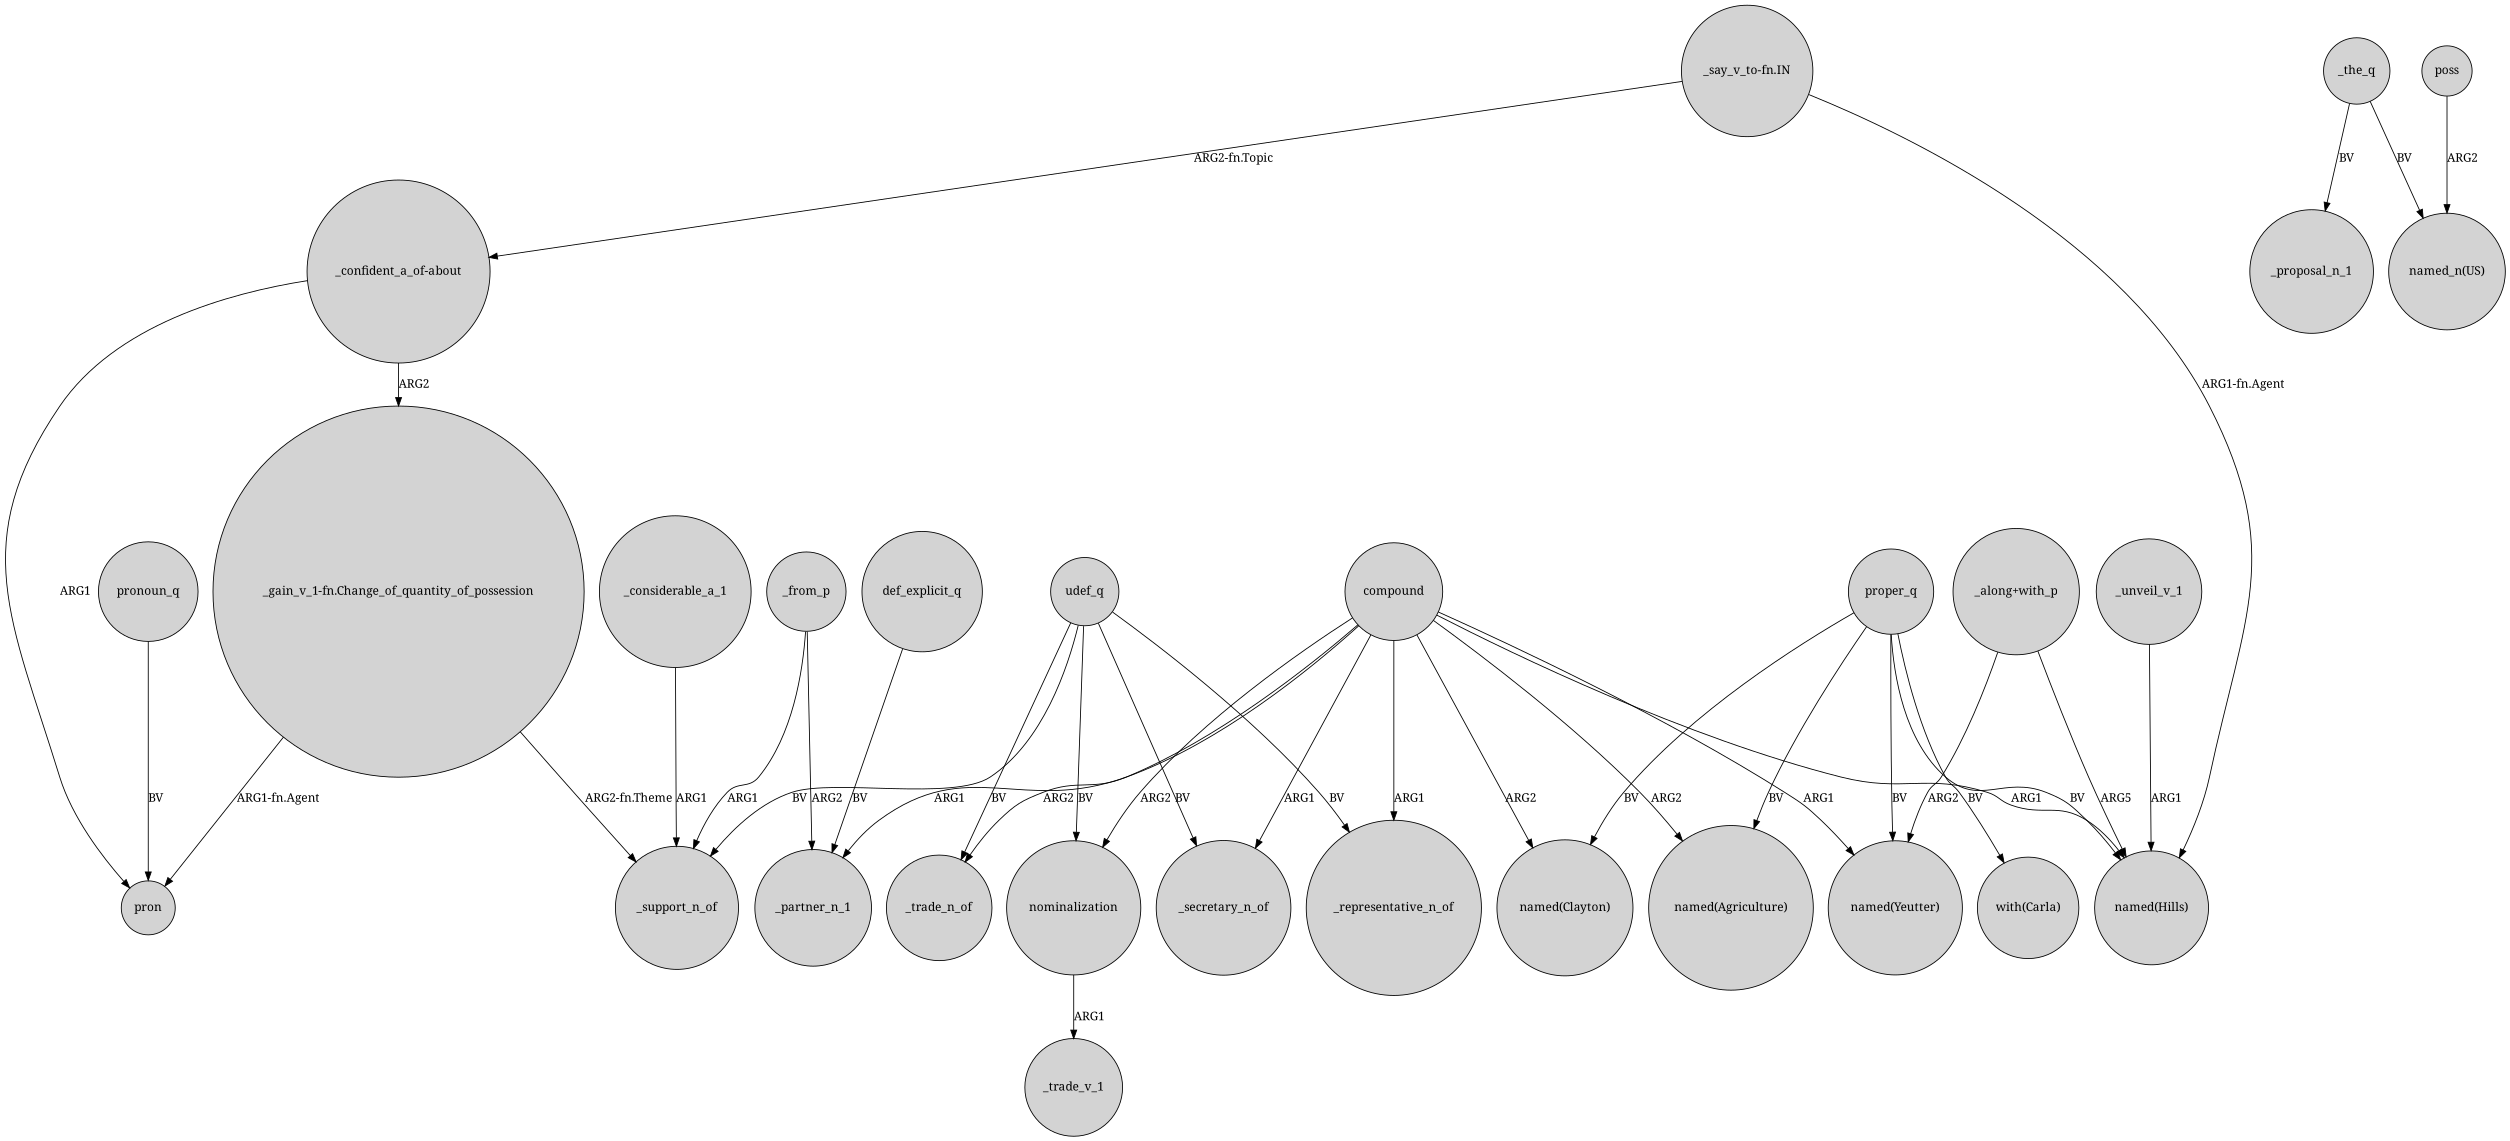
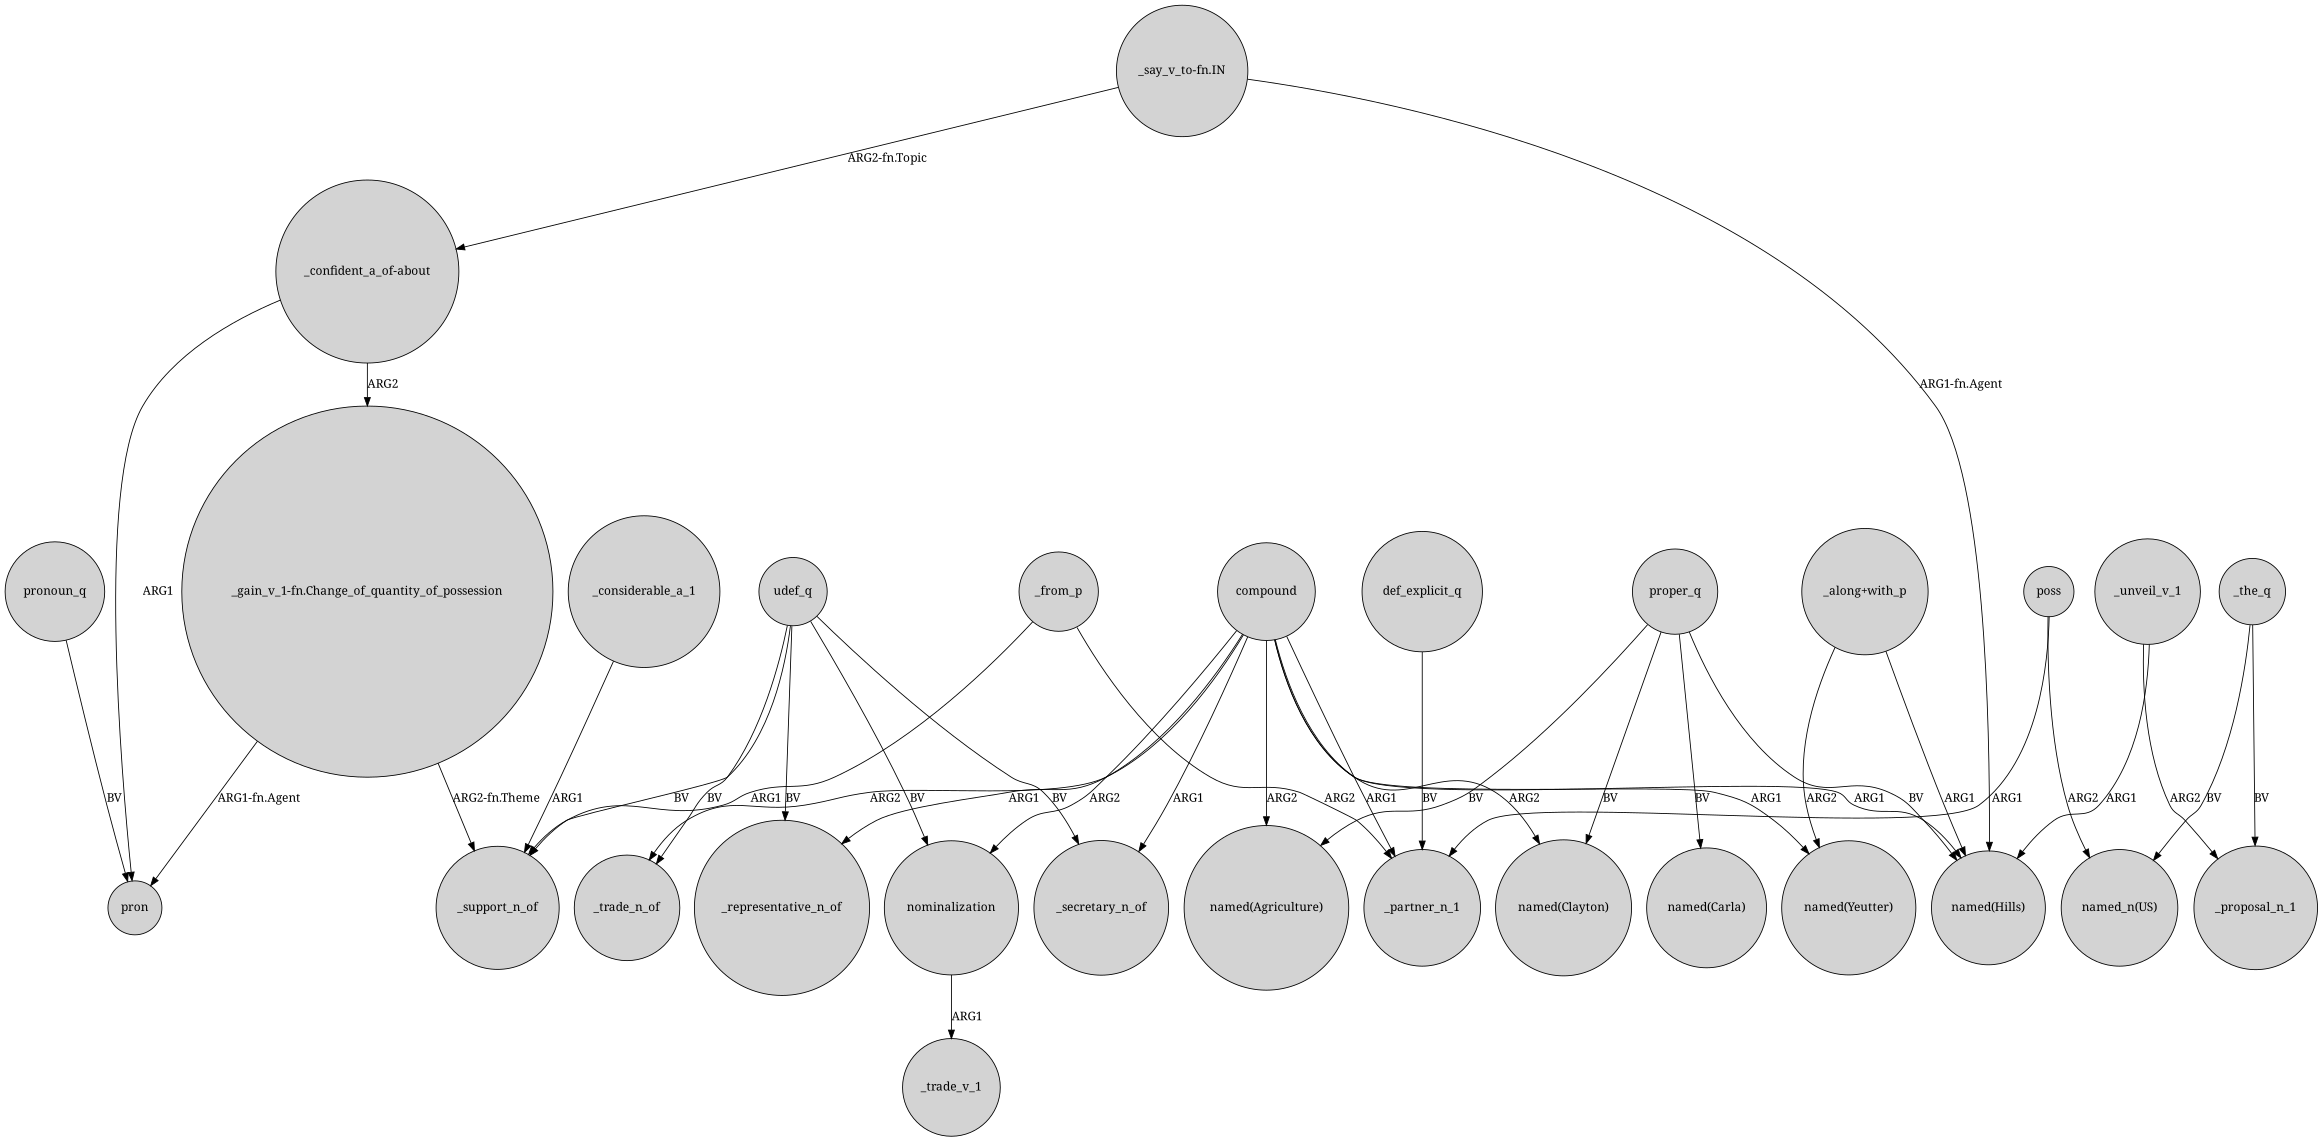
(1891, 733) -> none
none -> (2154, 758)
(2116, 799) -> (1960, 799)
none -> (1815, 818)
(2028, 908) -> (1707, 908)
